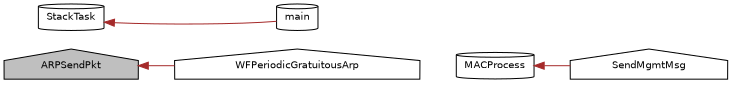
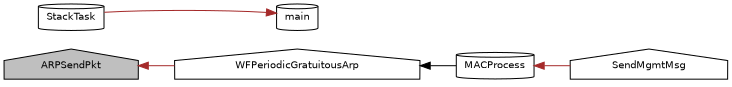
(196, 24) -> (185, 10)
none -> (443, 66)
